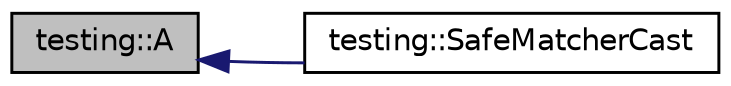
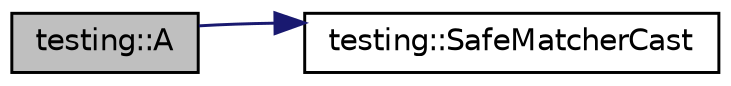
(267, 62) -> (237, 24)
